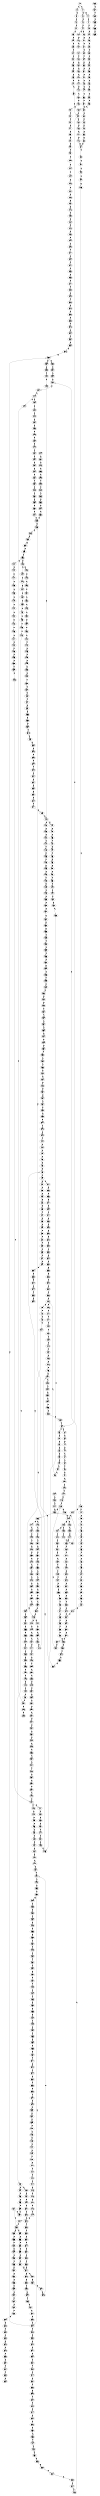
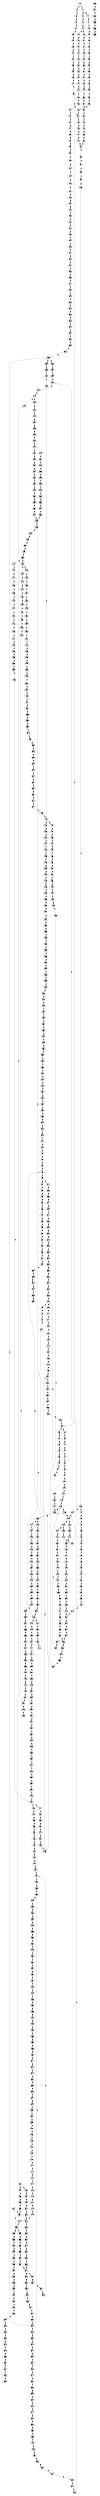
none -> (78, 50)
(33, 1280) -> (32, 1280)
